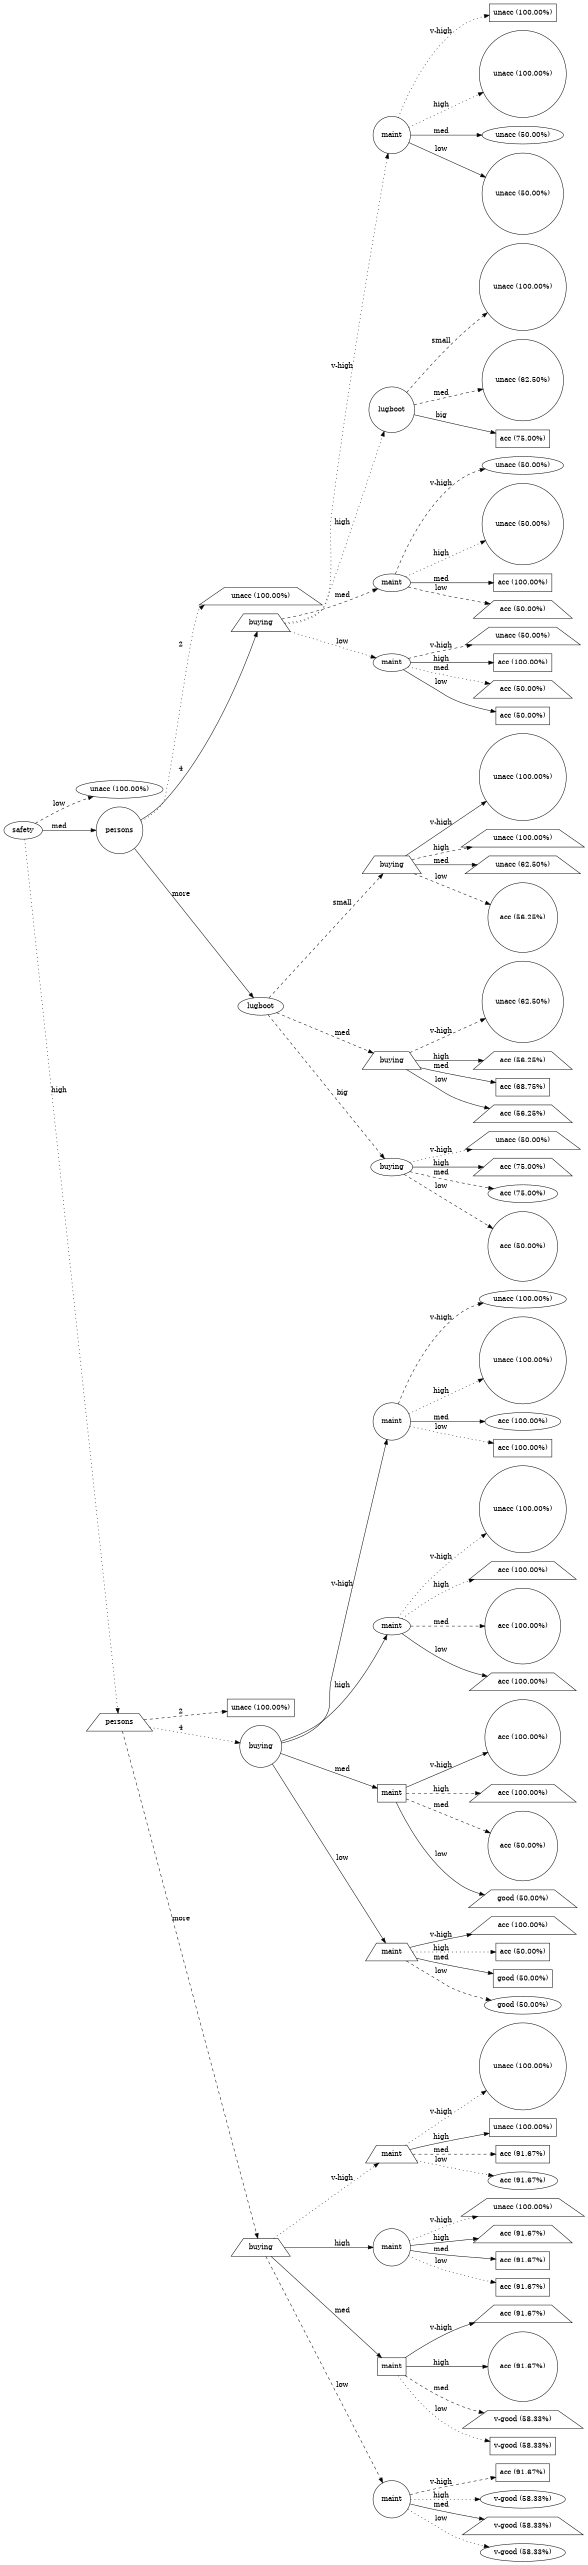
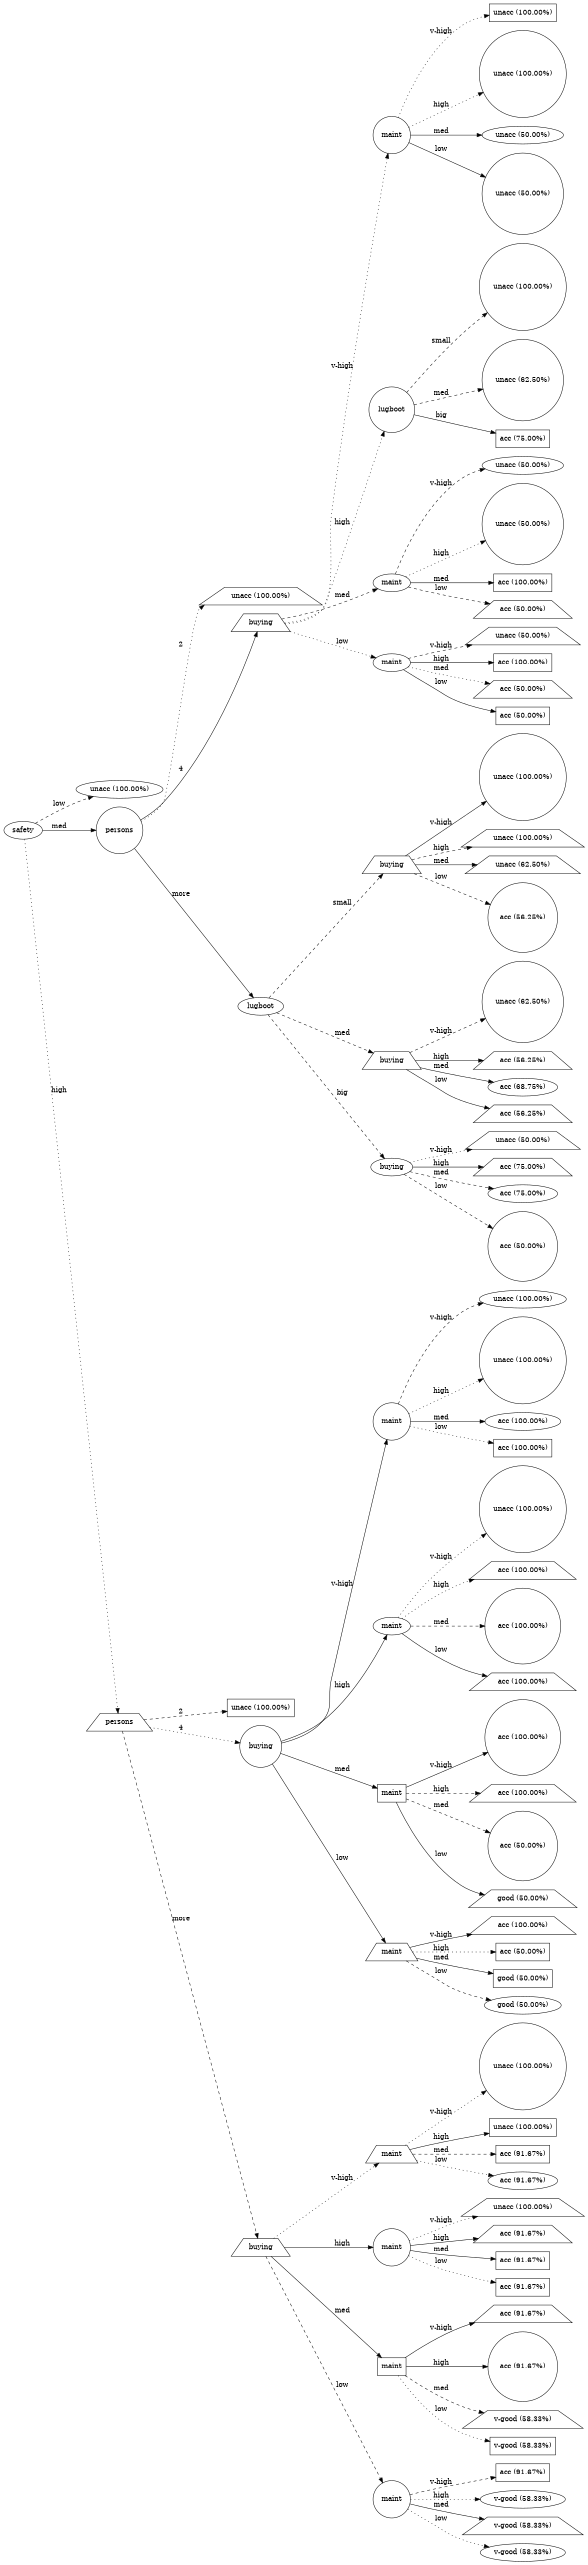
(523, 1087) -> (523, 1087)
